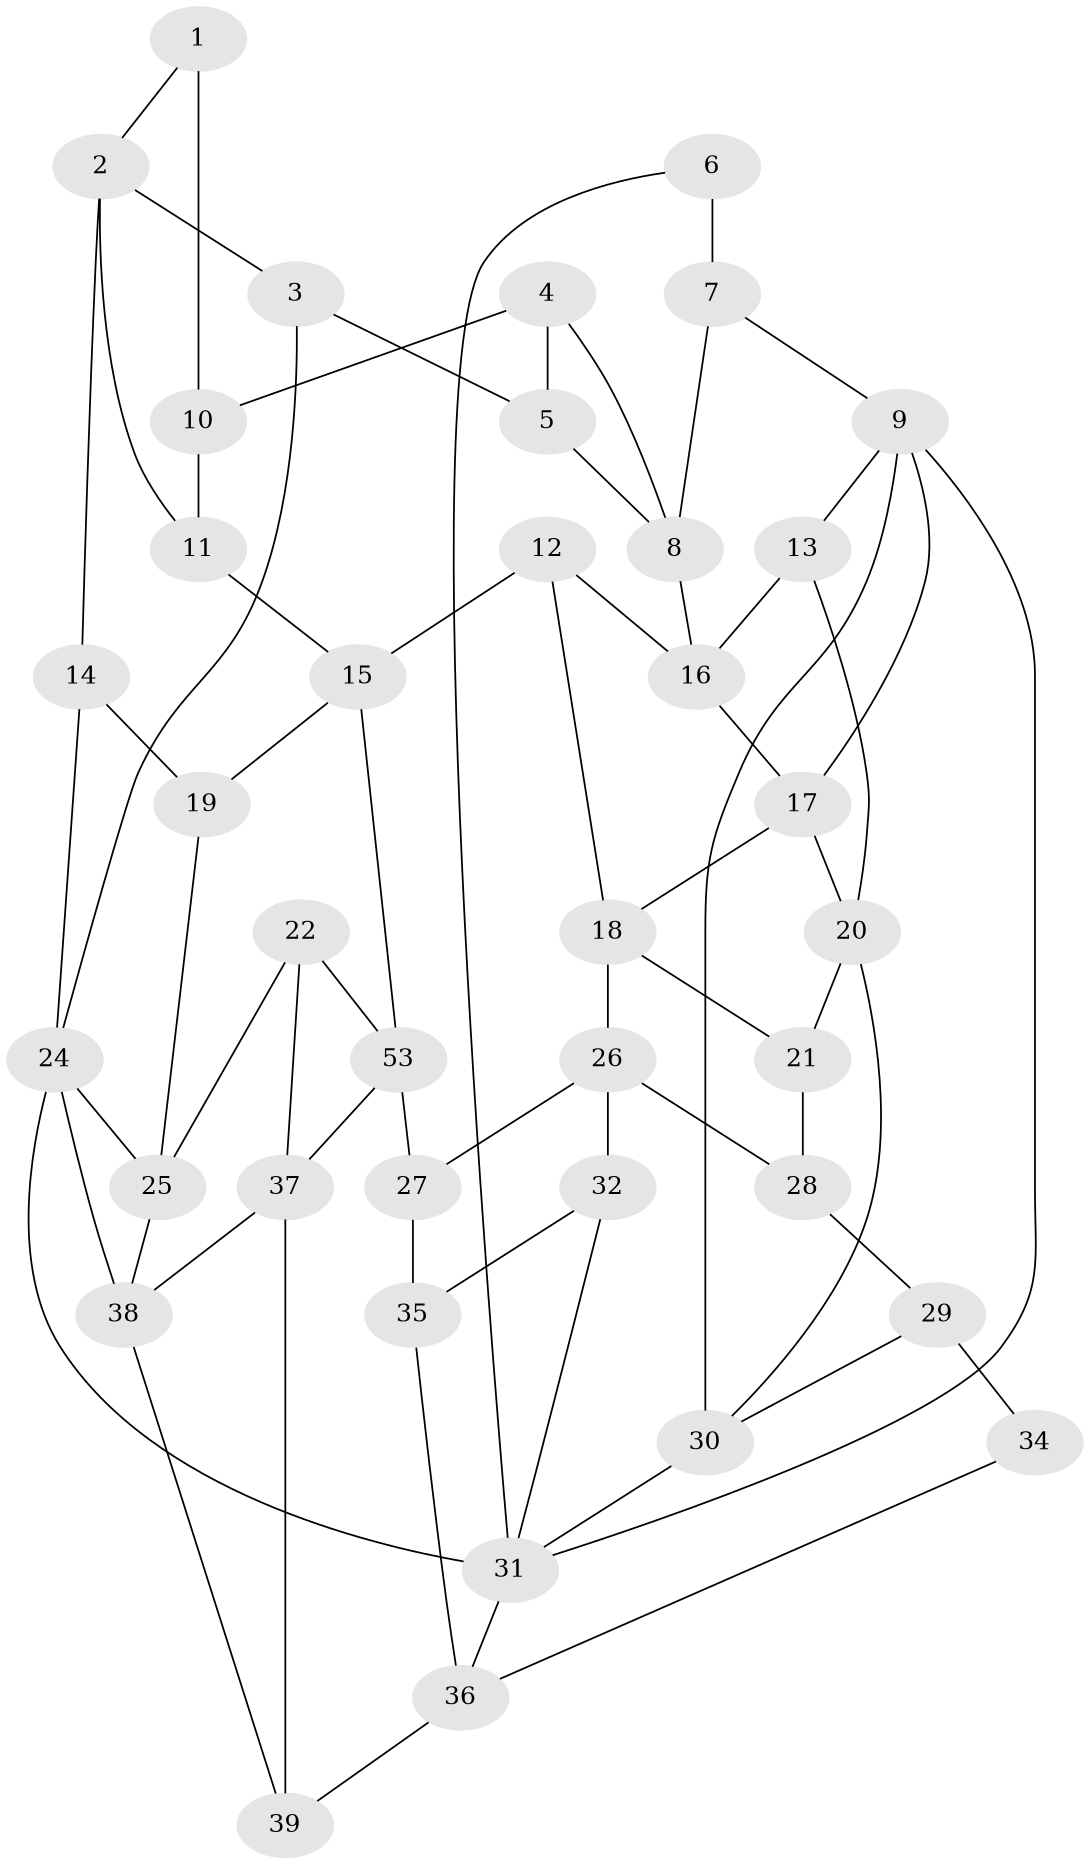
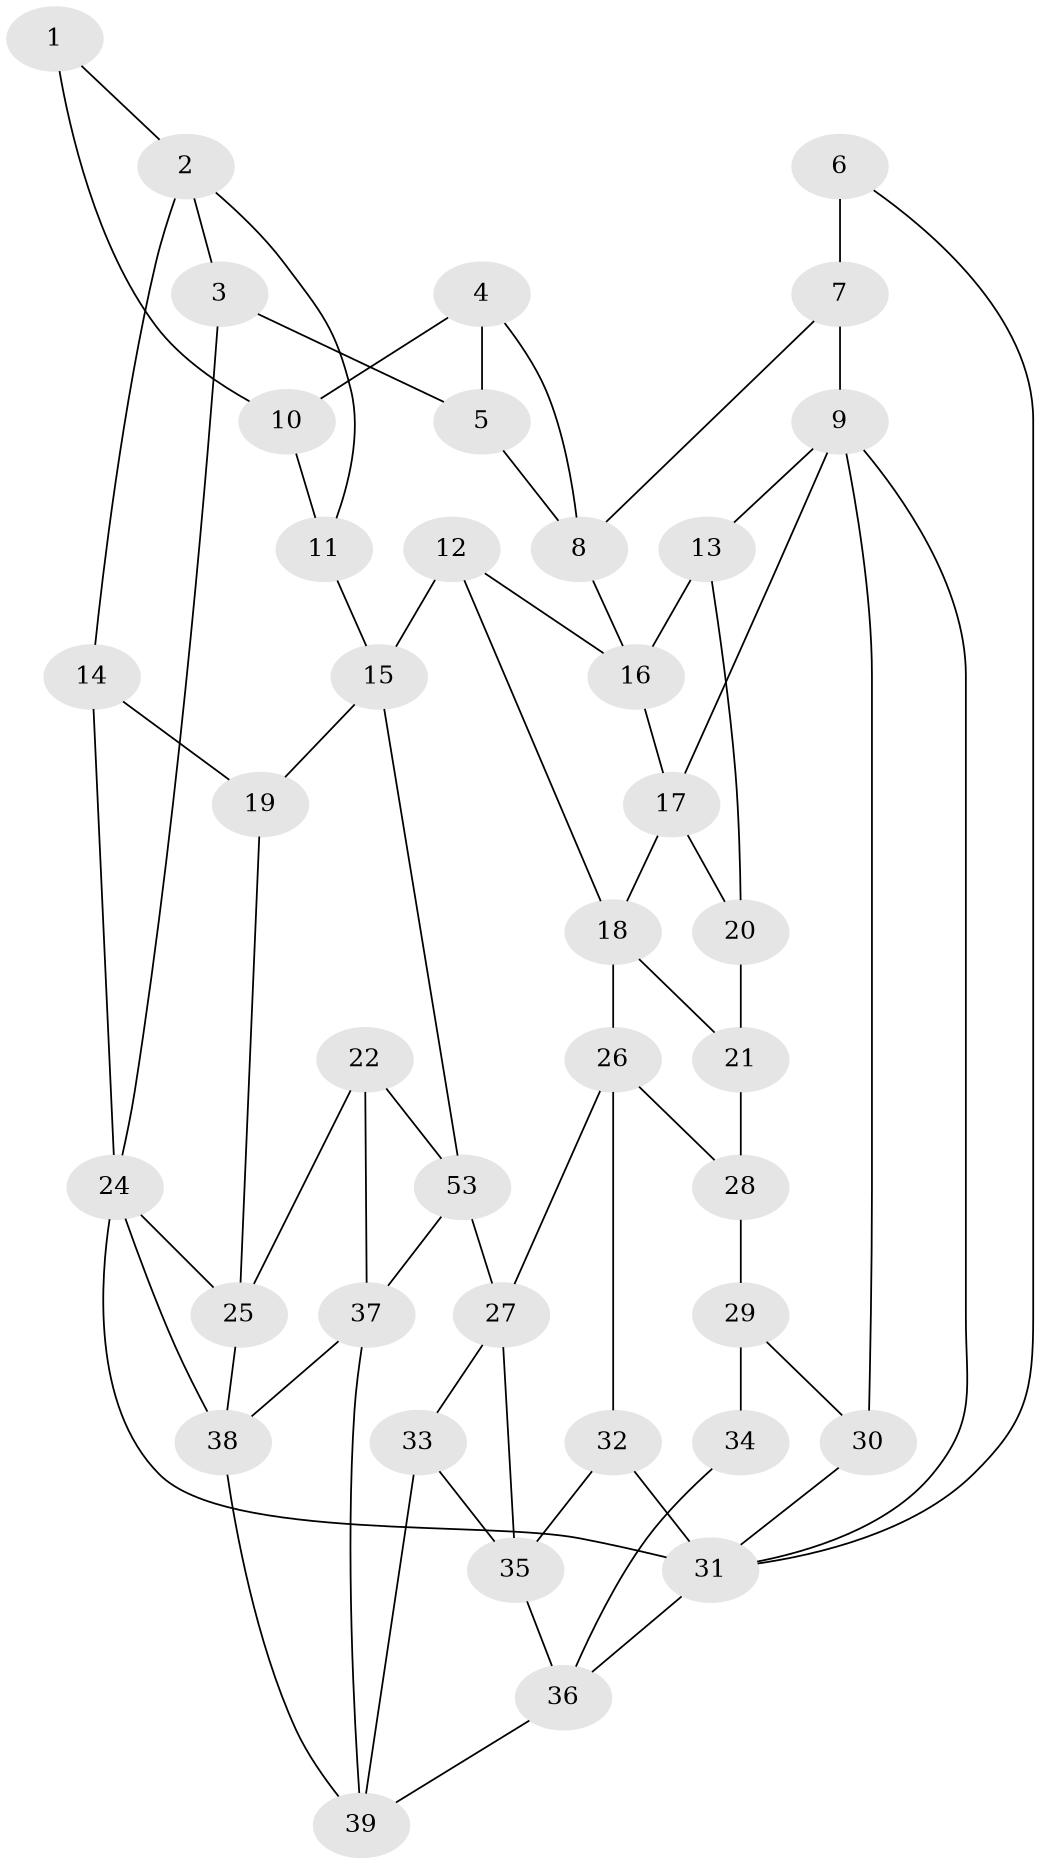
(869, 1211) -> none
none -> (418, 1443)
